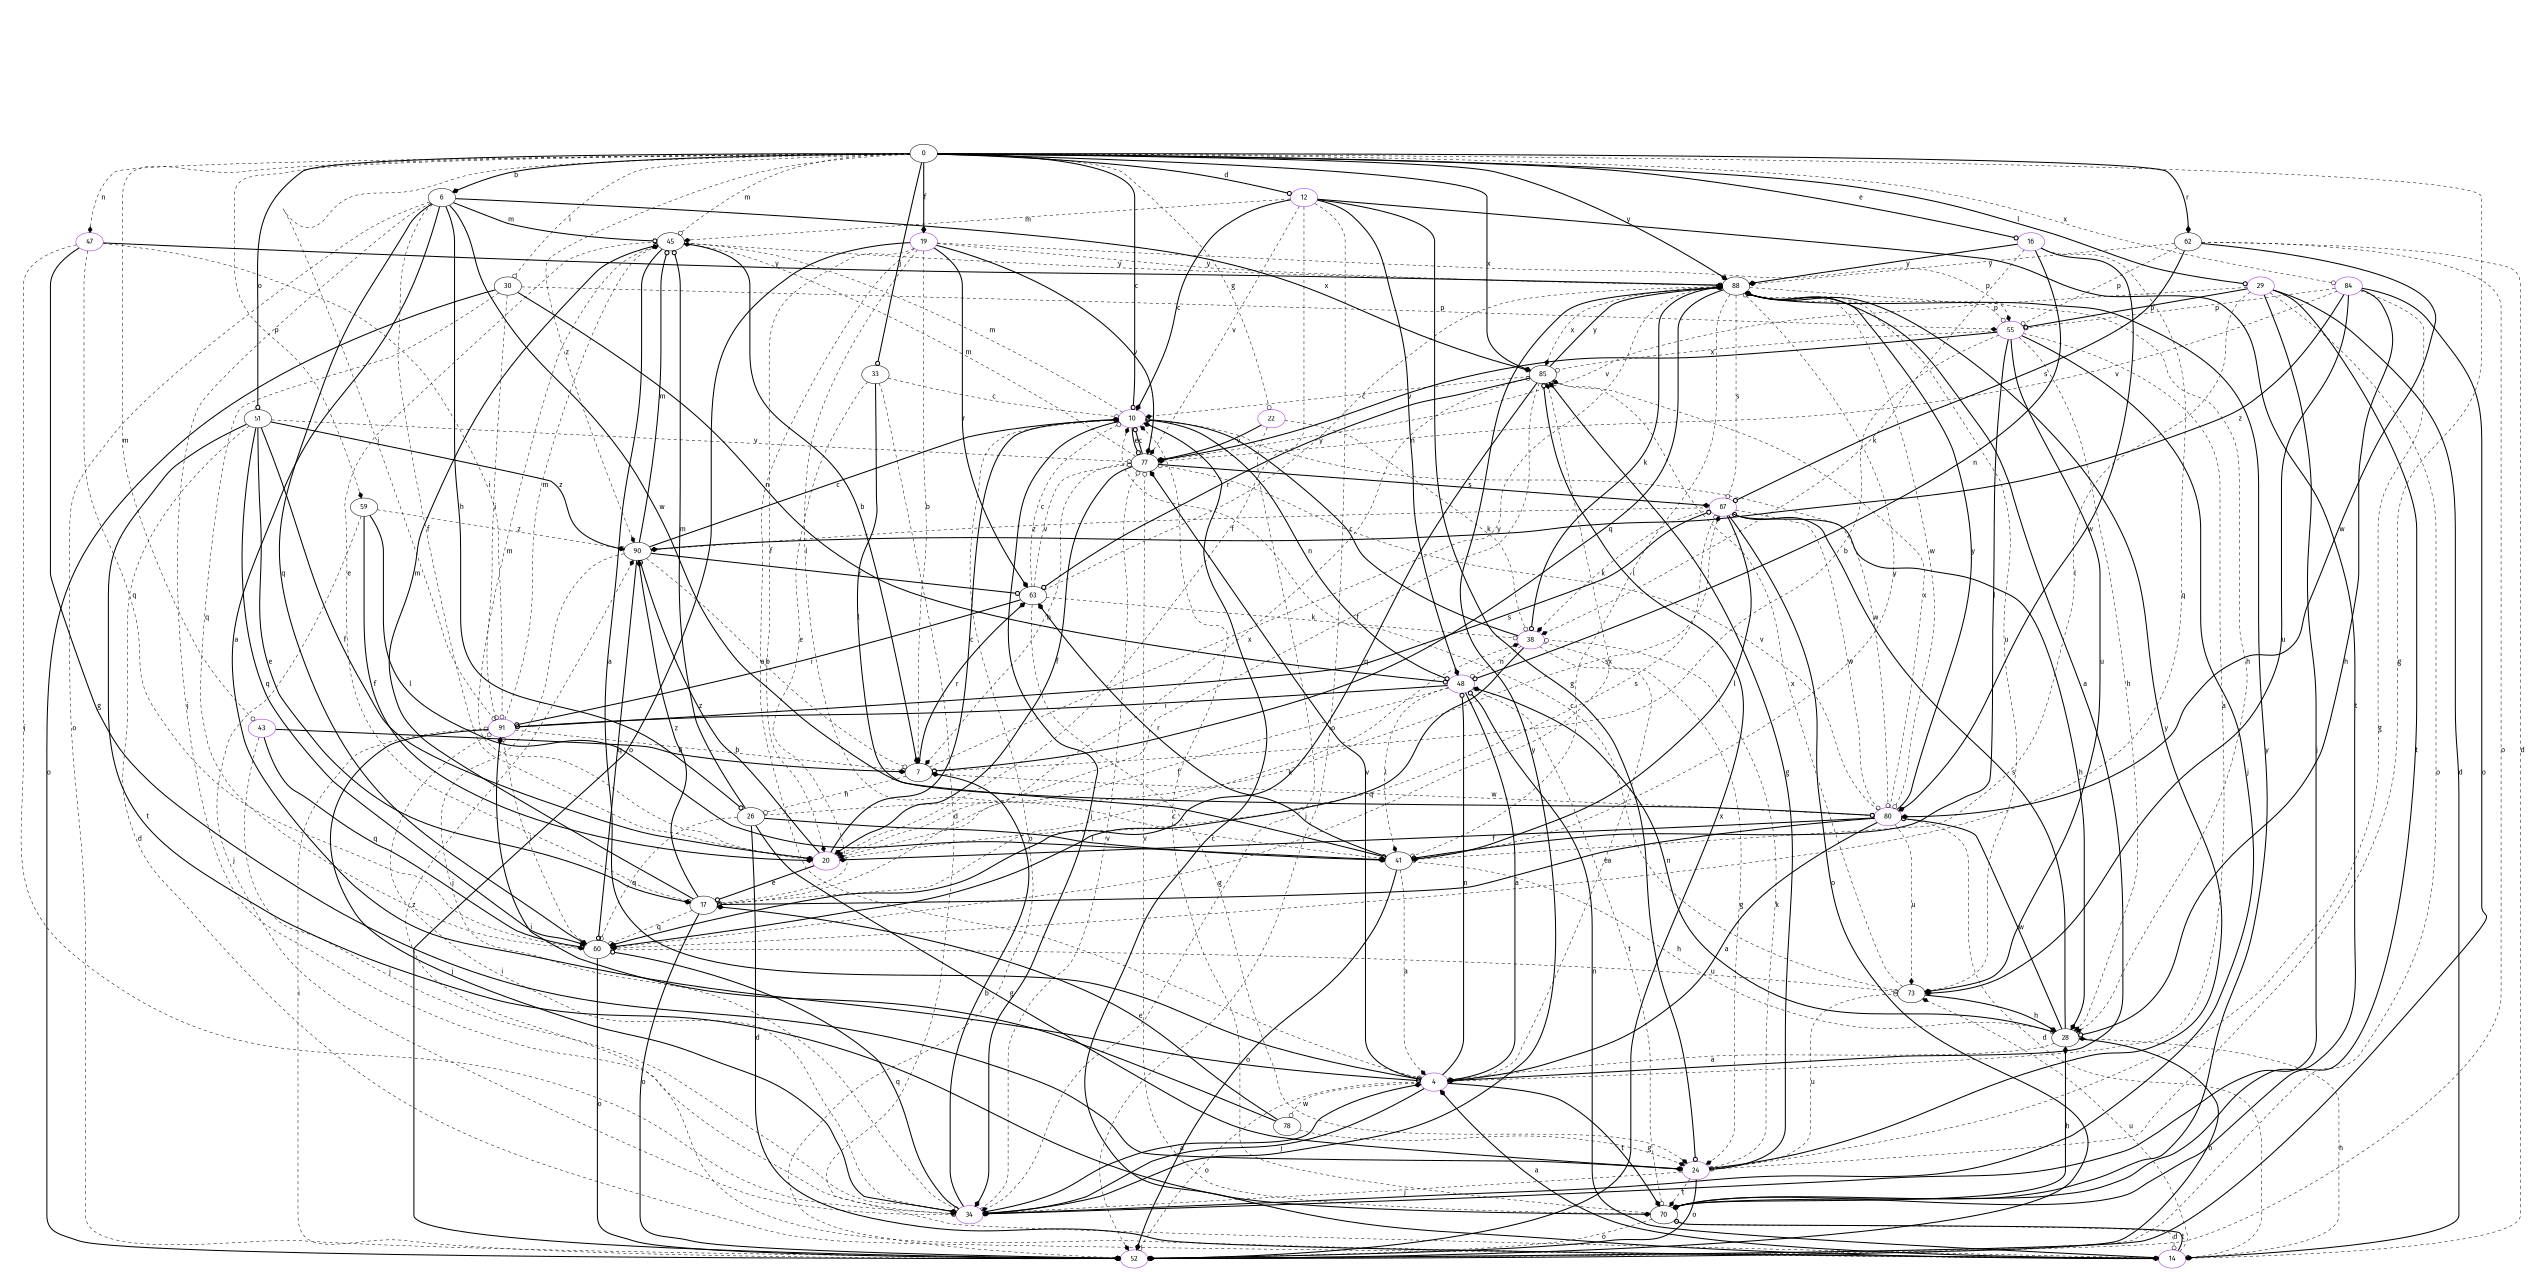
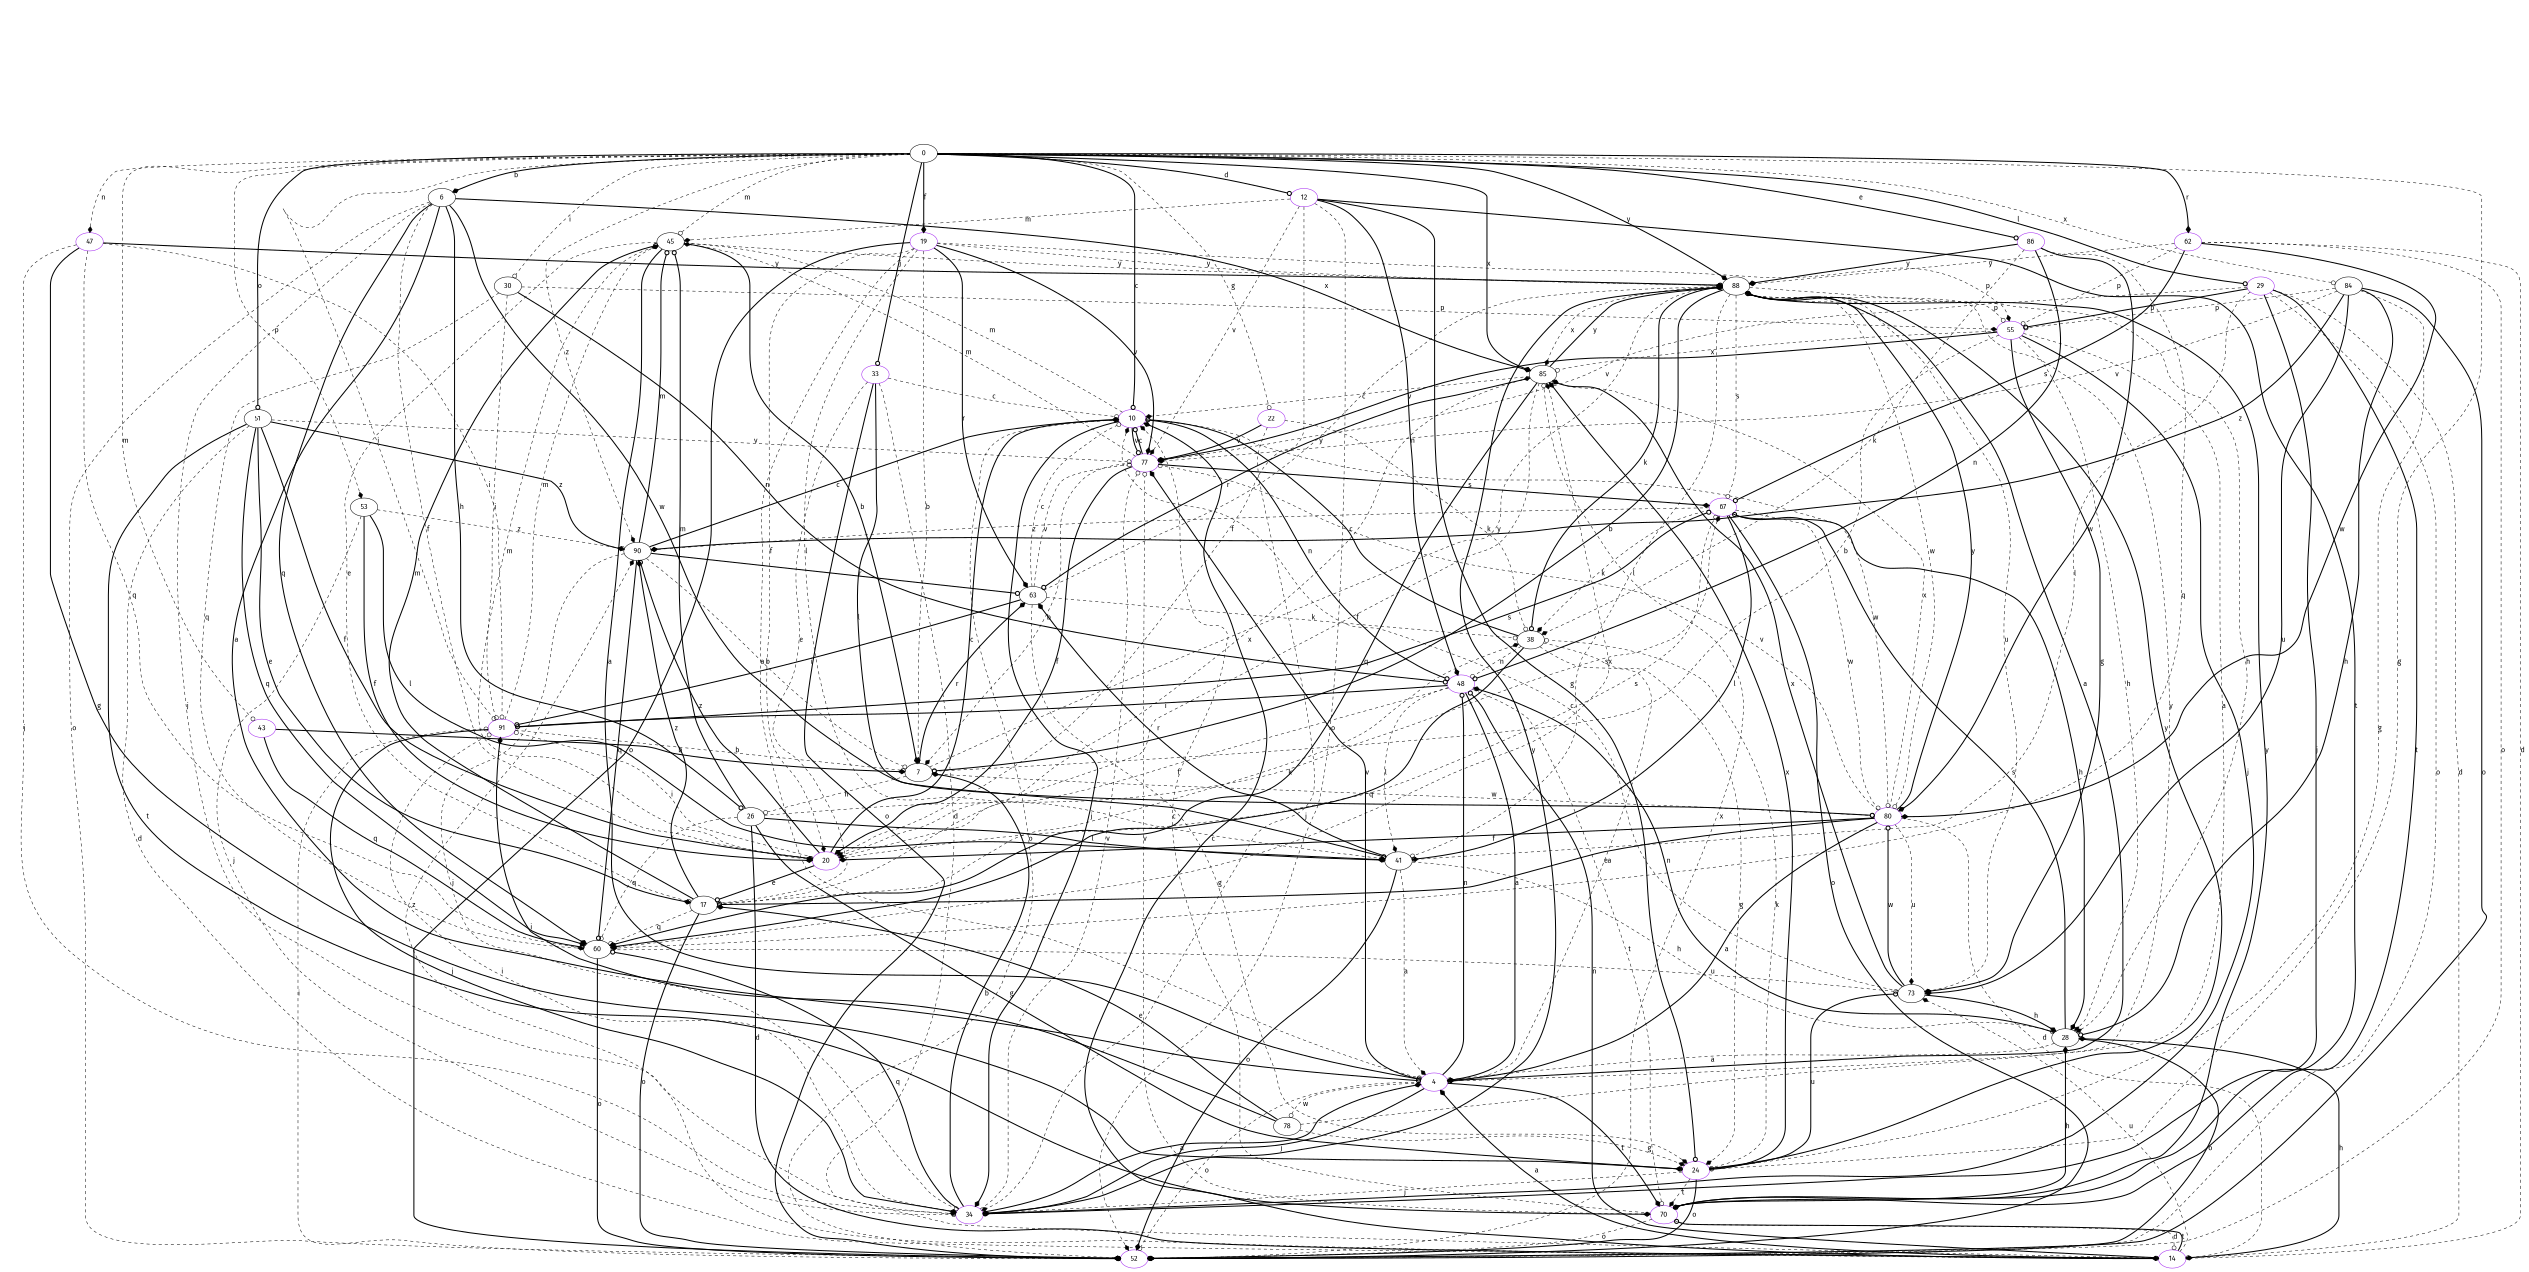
(546, 231) -> none
(2031, 242) -> (2031, 242)
(2188, 242) -> (2188, 242)
(1183, 283) -> none
(2349, 286) -> (2349, 286)
(875, 374) -> (875, 374)
(1136, 441) -> (1136, 441)
(1145, 463) -> (1145, 463)
(364, 507) -> (364, 507)
(1611, 529) -> (1611, 529)
(1531, 640) -> (1531, 640)
(1780, 647) -> (1780, 647)
(2102, 662) -> (2102, 662)
(1825, 683) -> (2155, 933)
(1161, 699) -> (1161, 699)
(1788, 773) -> (1788, 773)
(1950, 804) -> none
(2459, 849) -> (2459, 849)
(536, 859) -> (668, 794)
(2005, 898) -> (1888, 910)
(1650, 982) -> (1650, 982)
(529, 1028) -> none
(1811, 1090) -> (1811, 1090)
(2339, 1106) -> (2339, 1106)
(47, 1173) -> (926, 925)
(1664, 1215) -> (1664, 1215)
